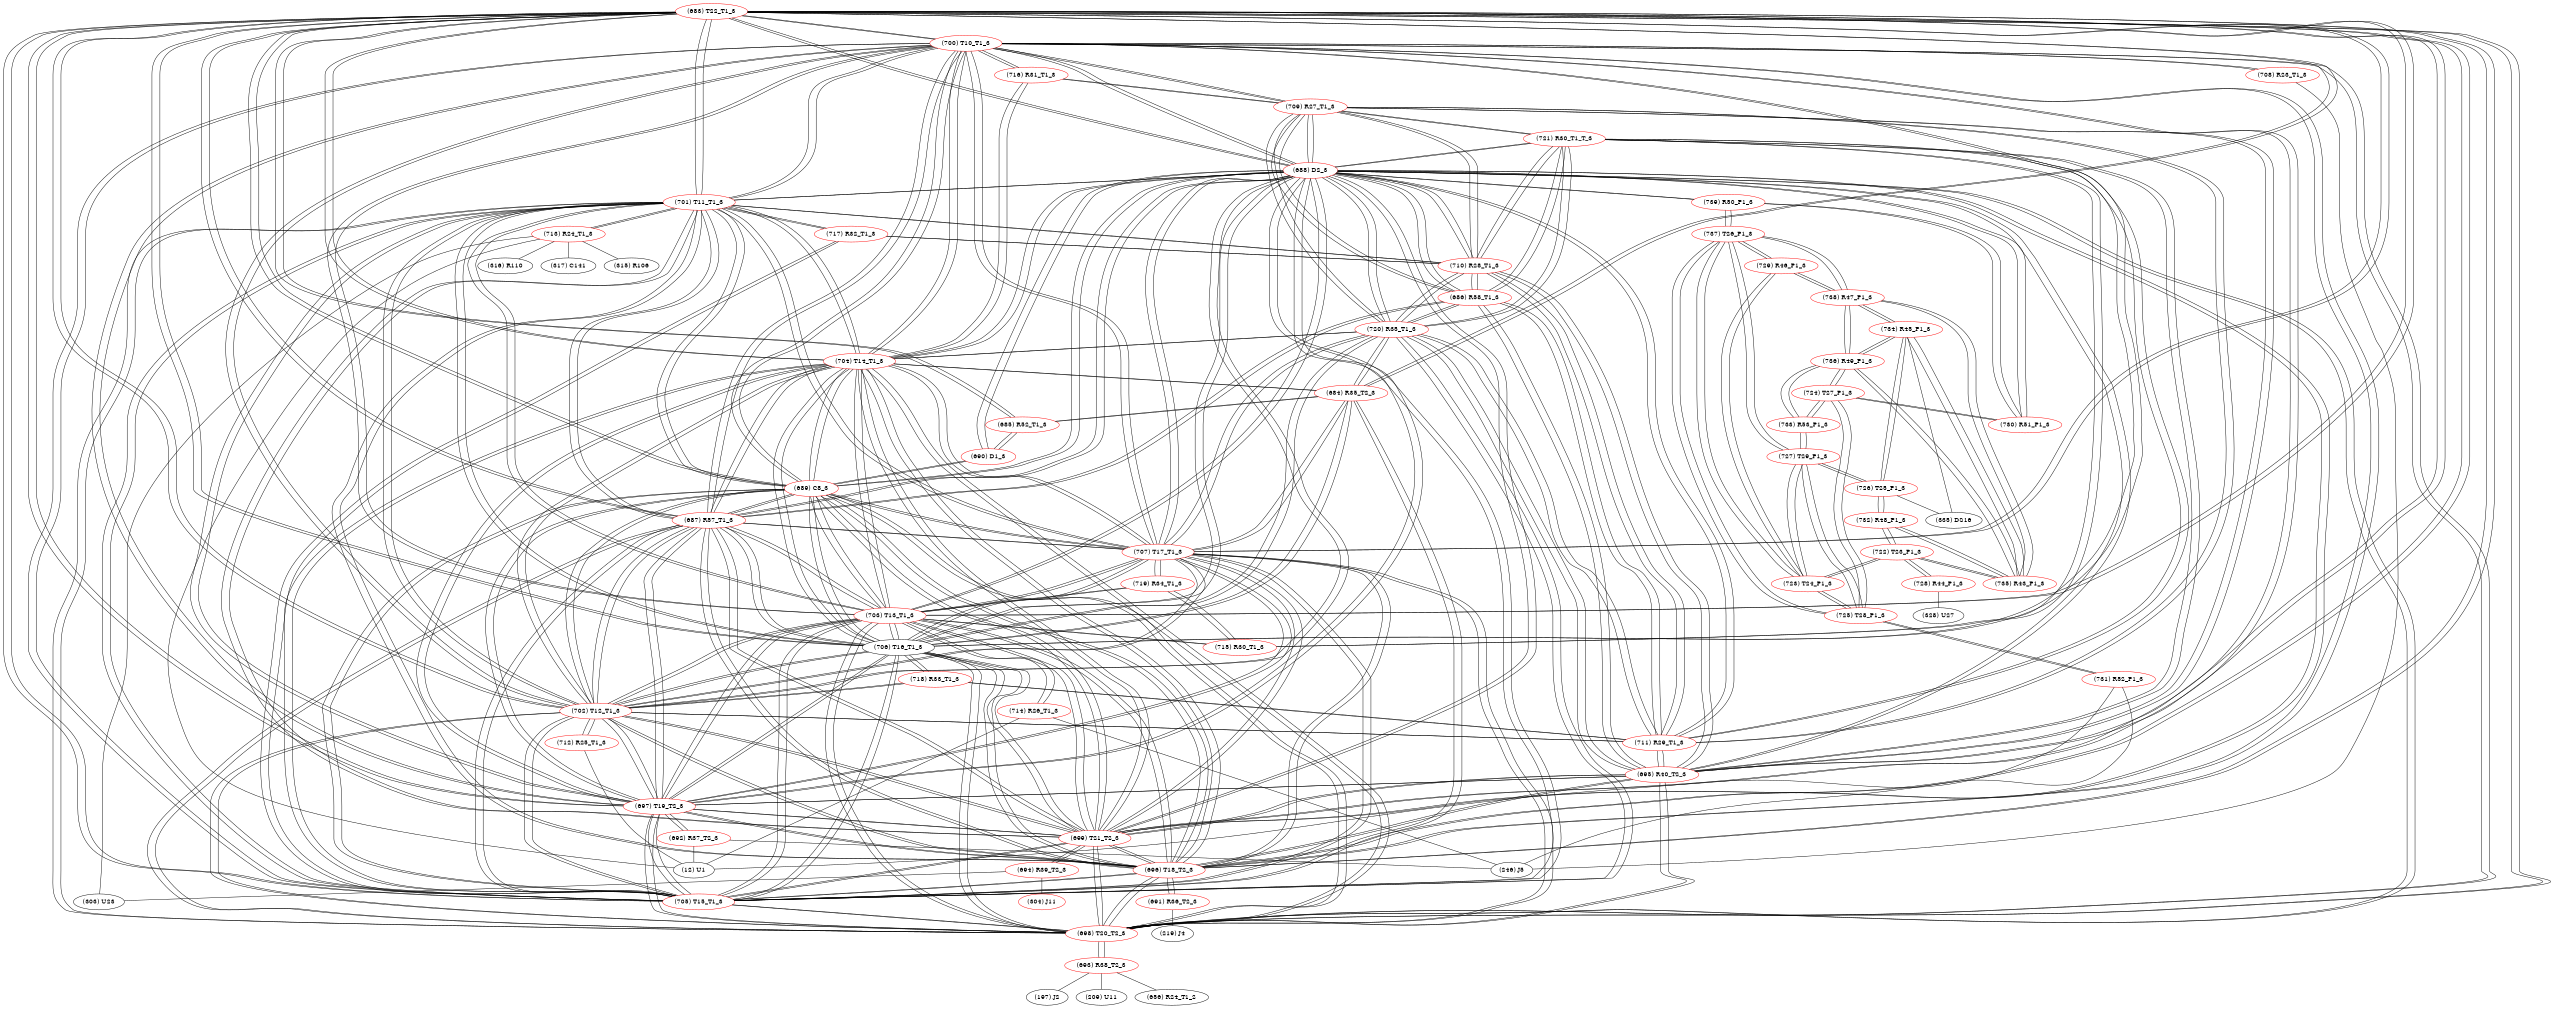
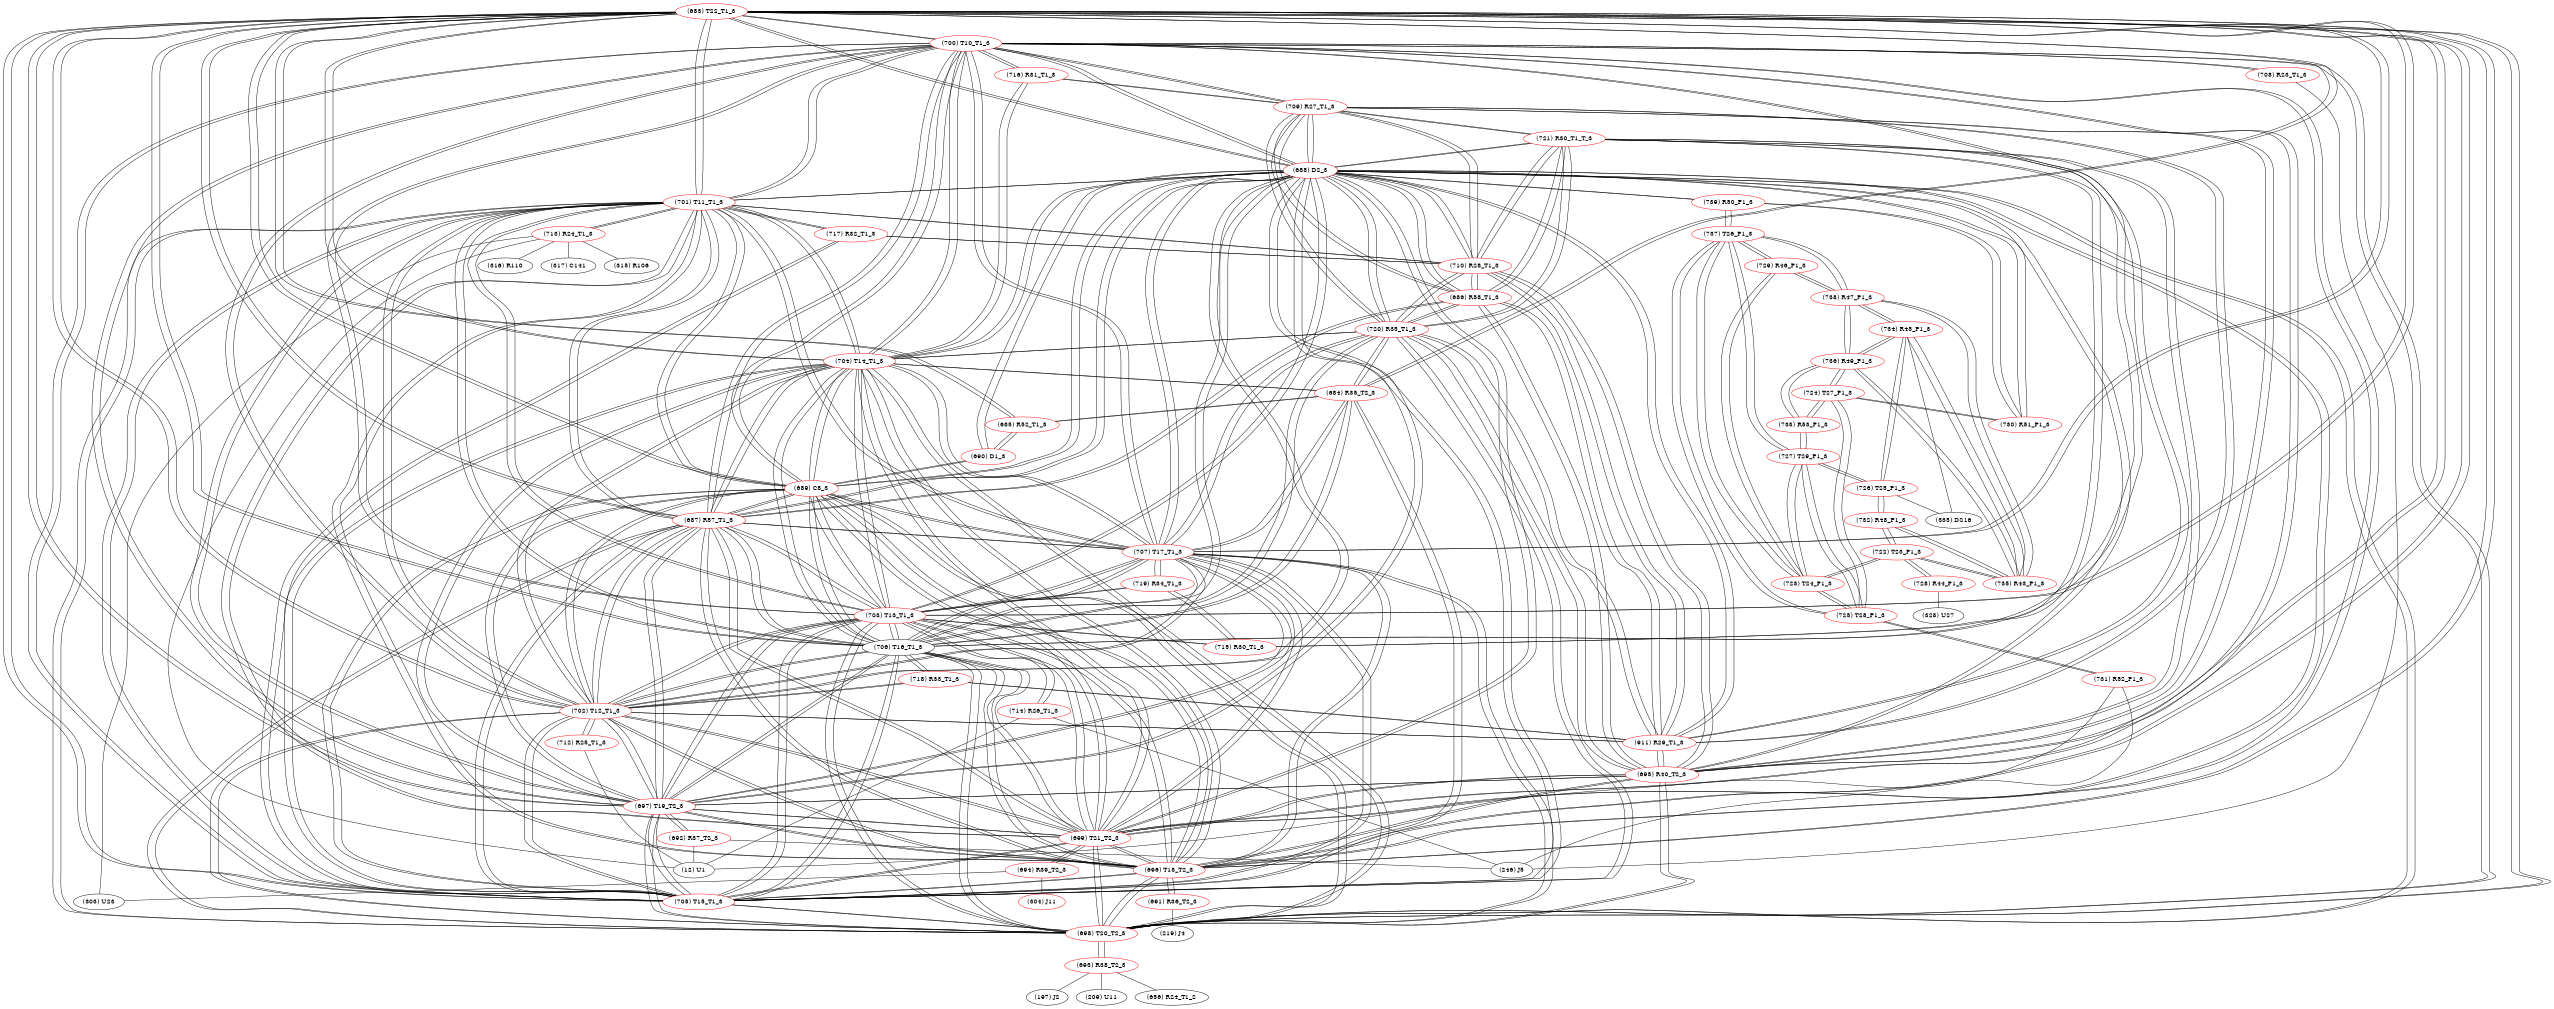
(1659, 743) -> (1659, 743)
